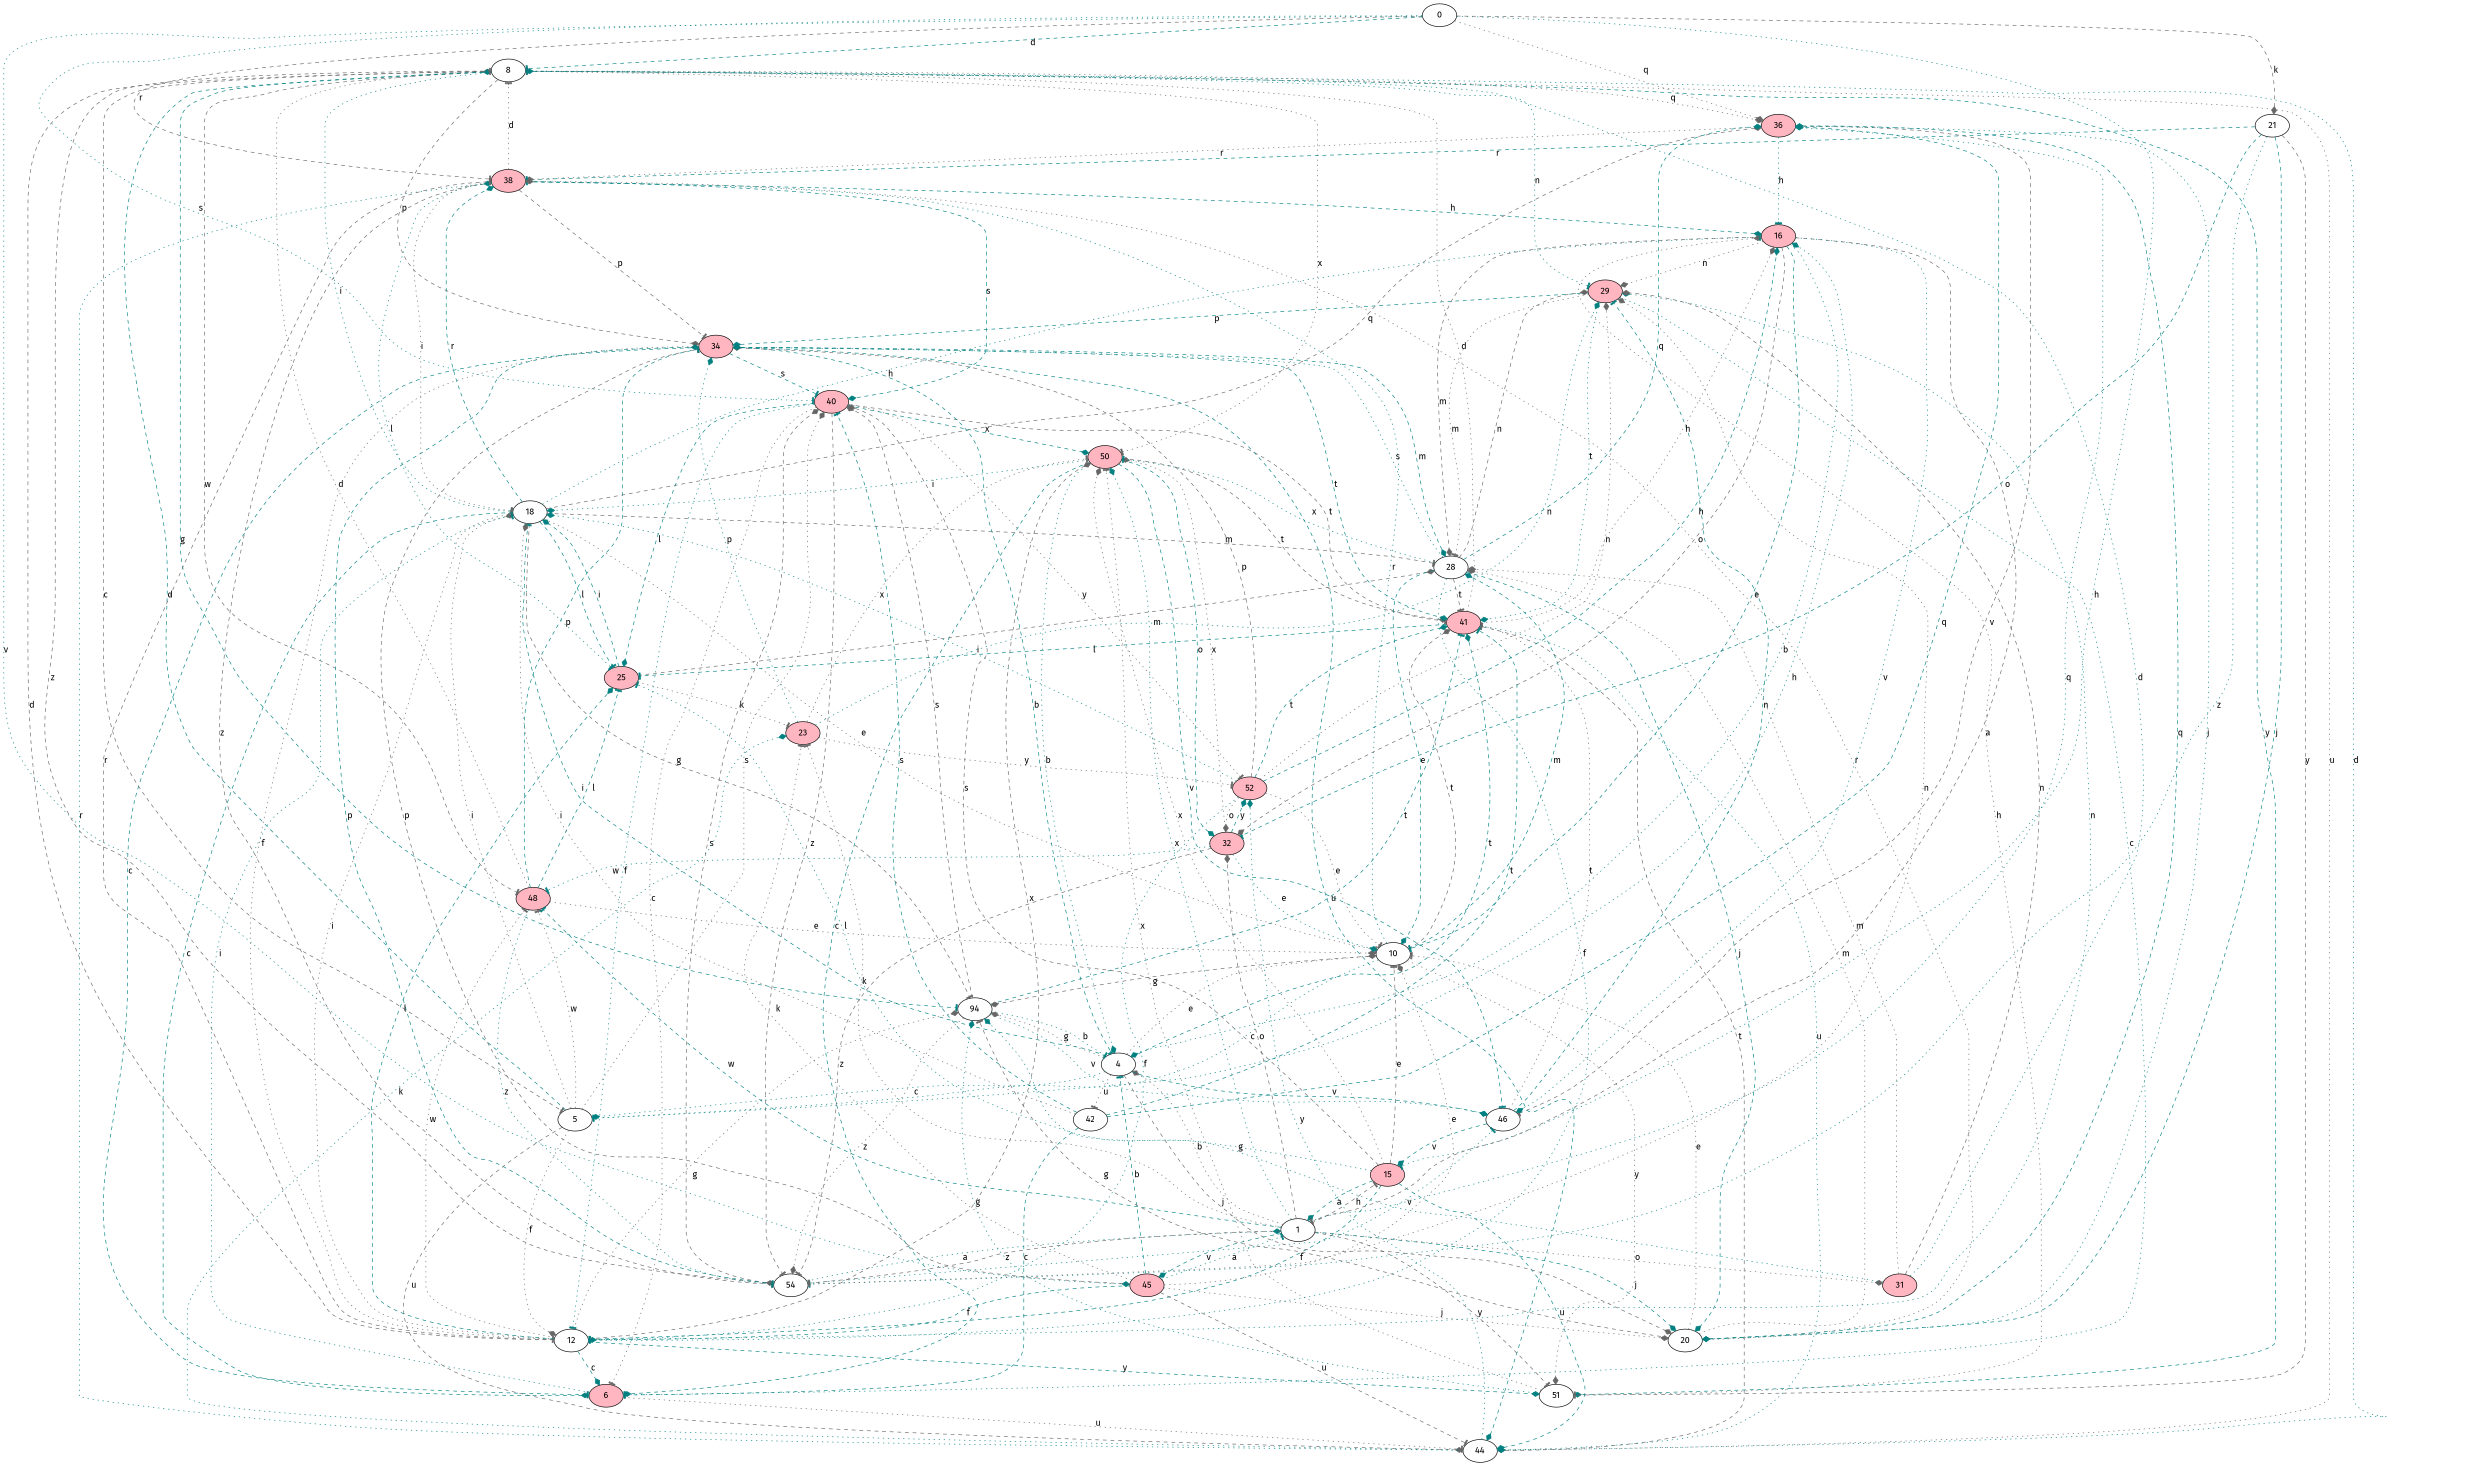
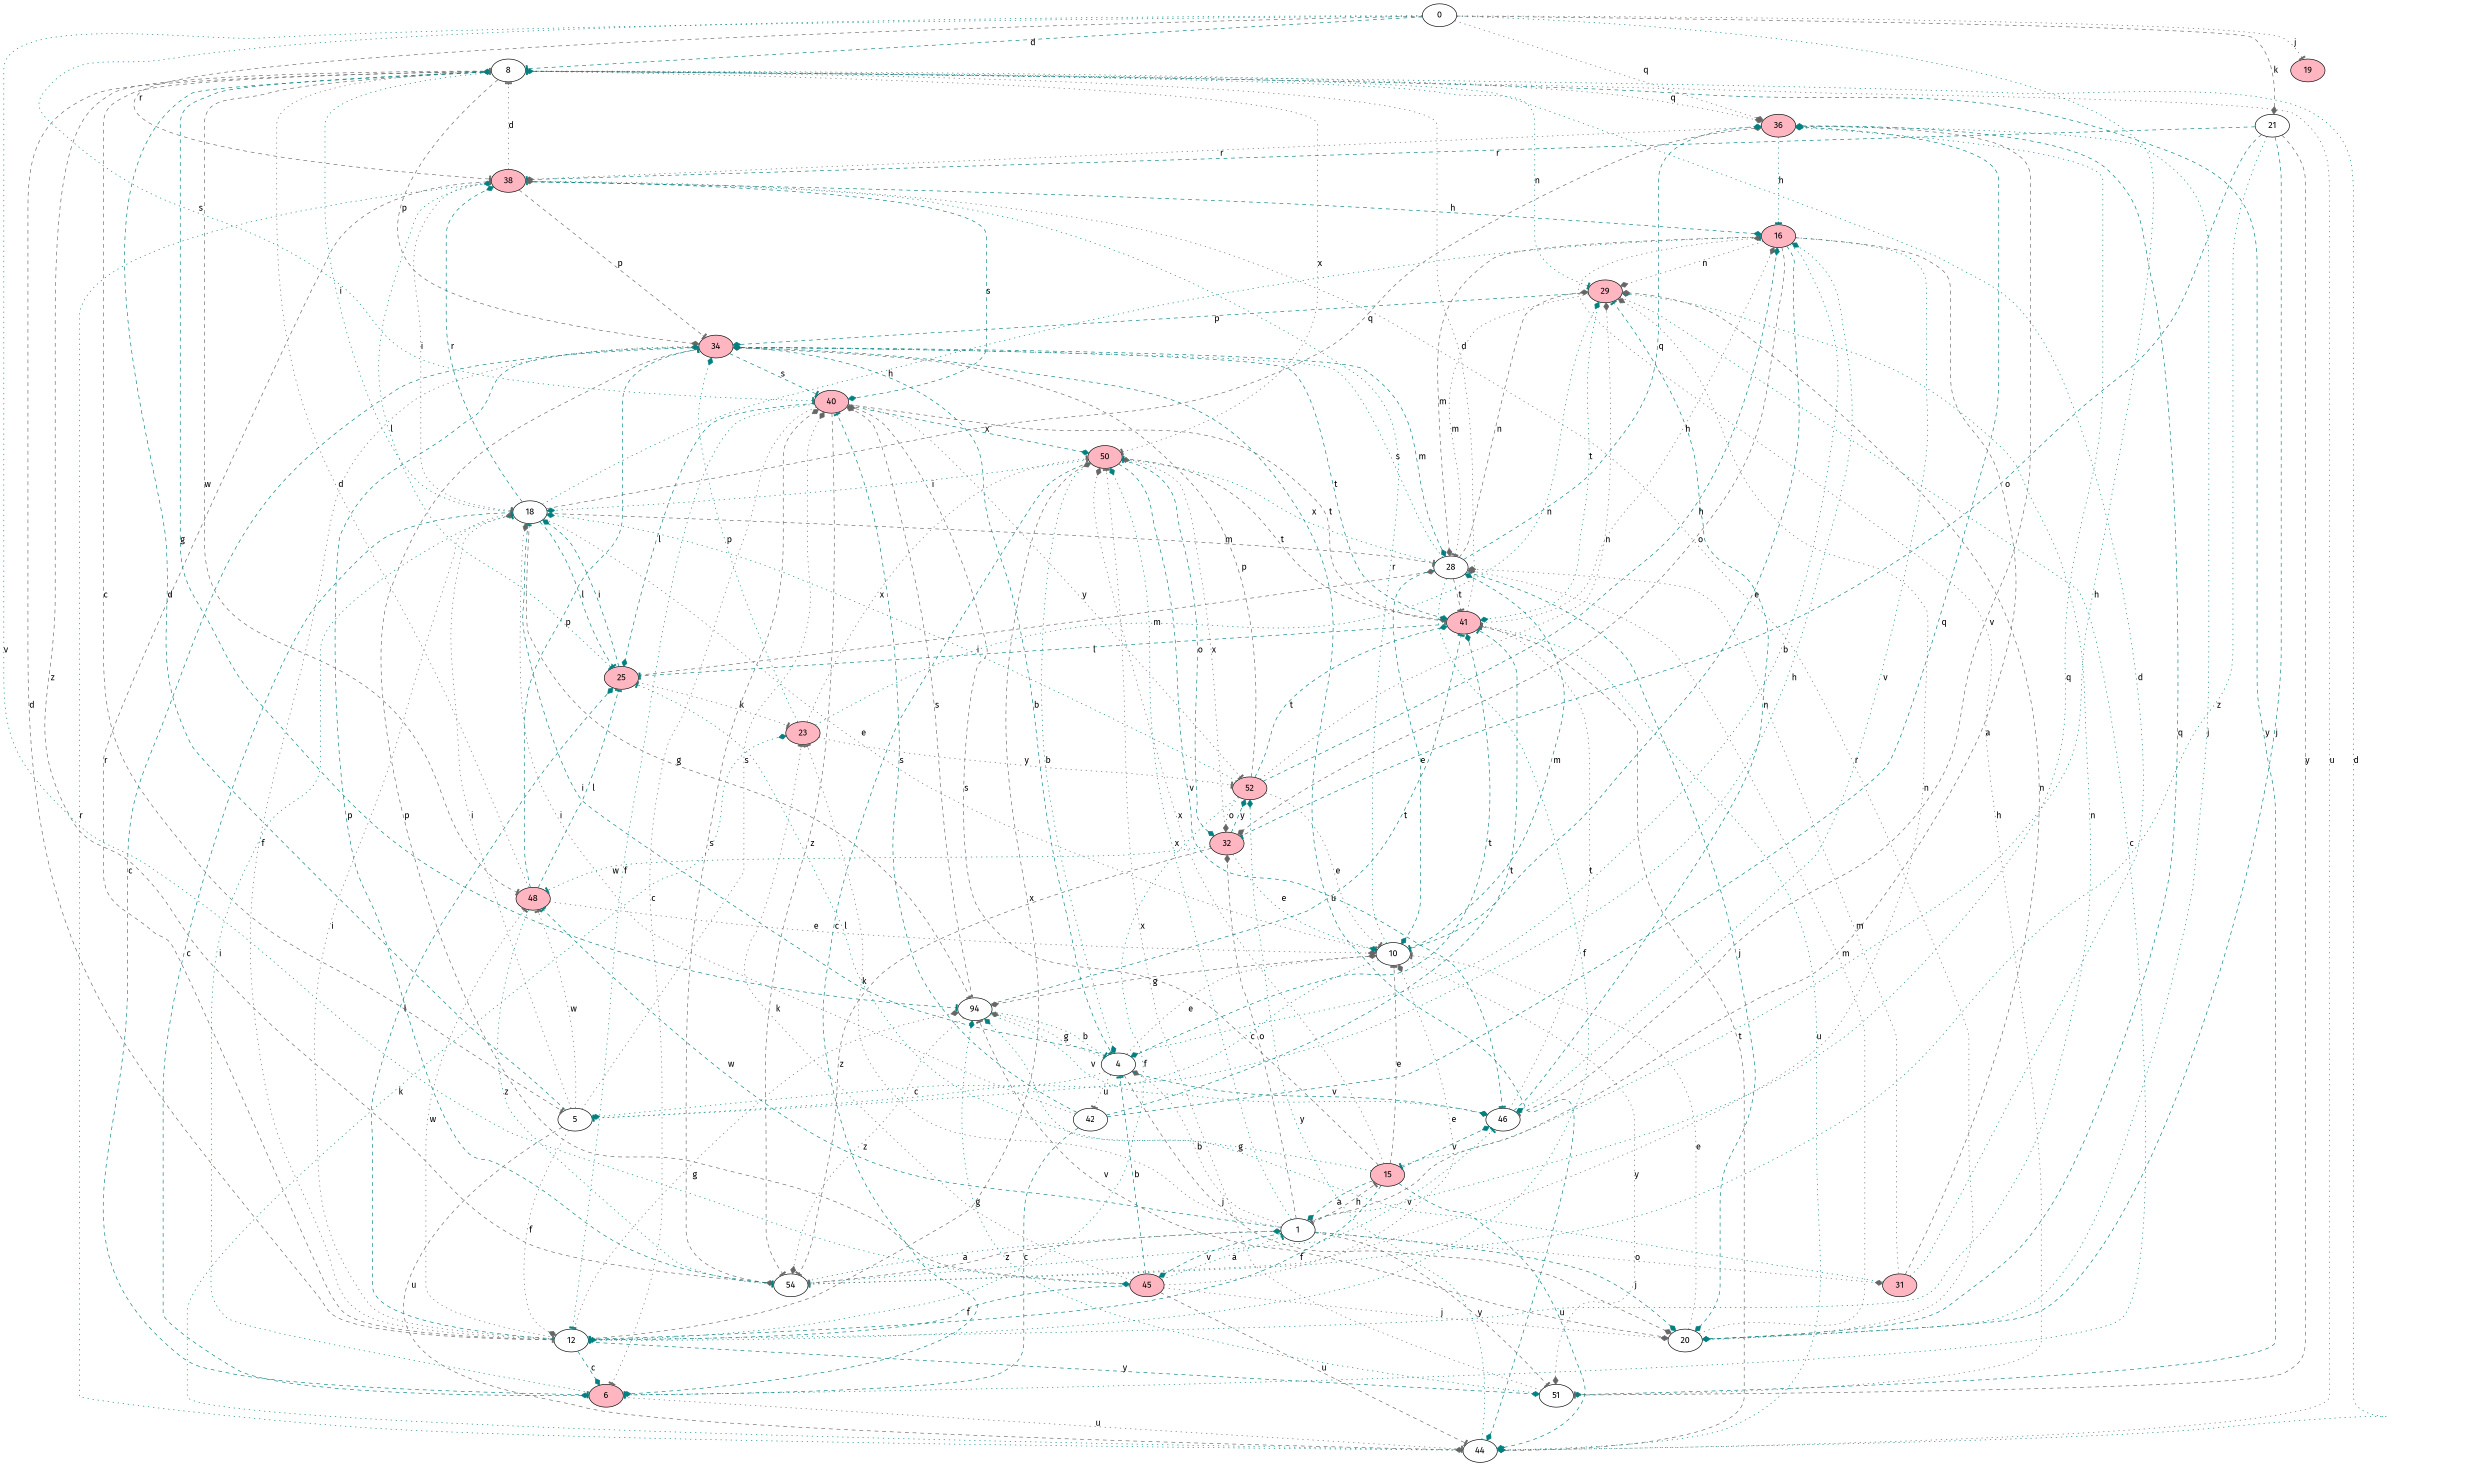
none -> (2308, 70)
(1447, 788) -> none
(234, 821) -> none
(1443, 1138) -> (1442, 1149)
(1106, 1175) -> (1106, 1175)
